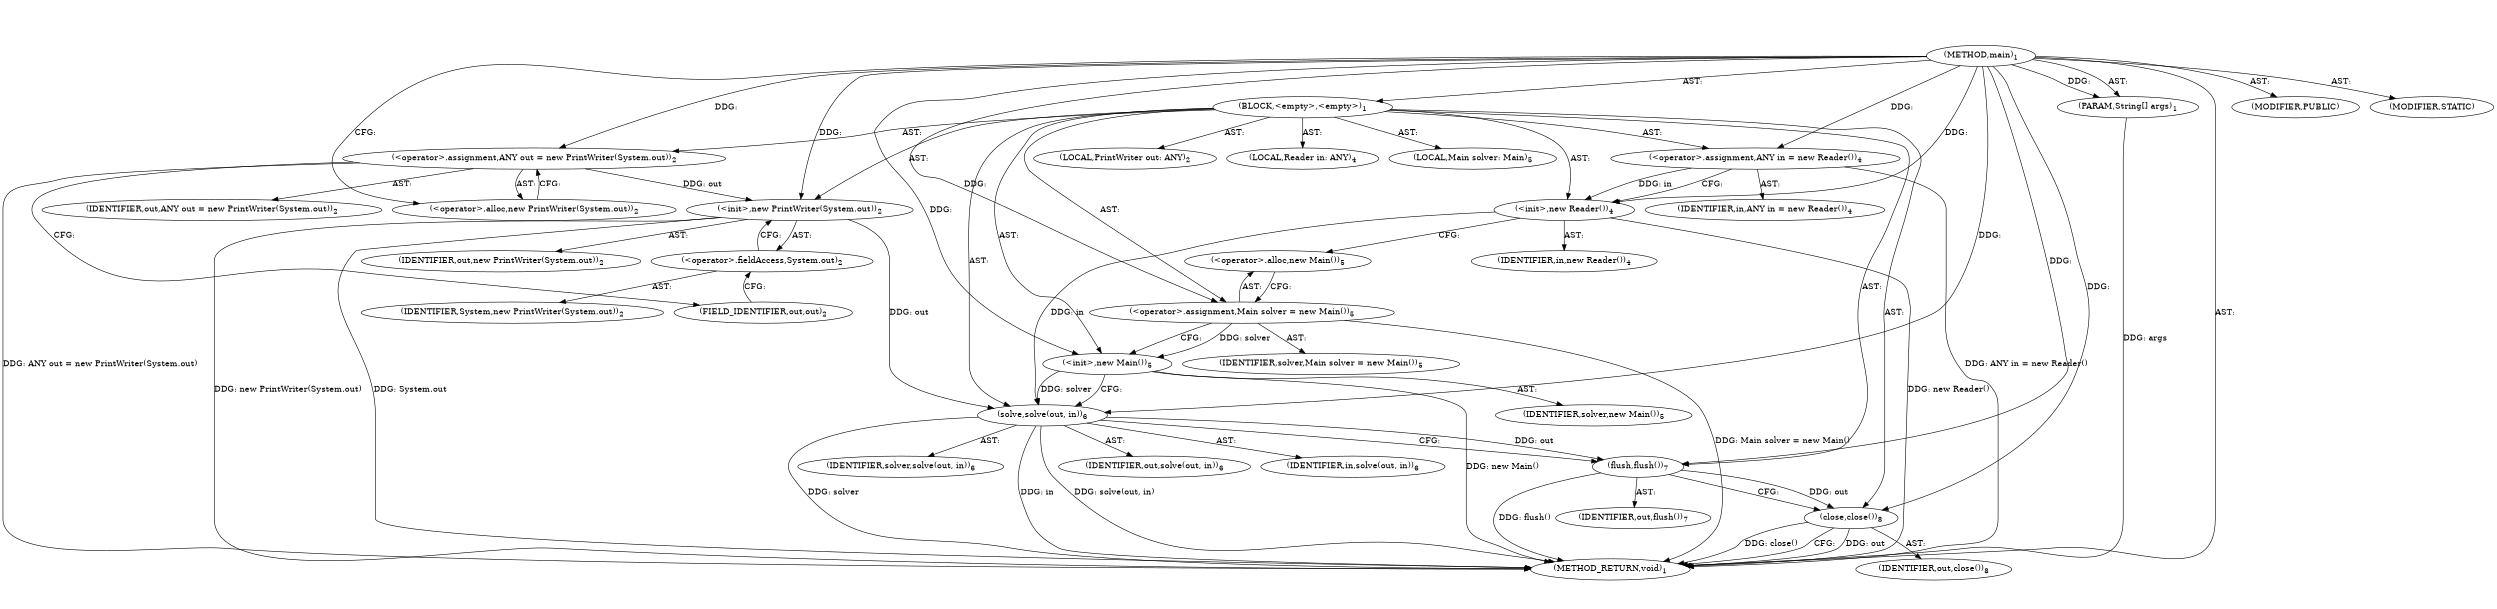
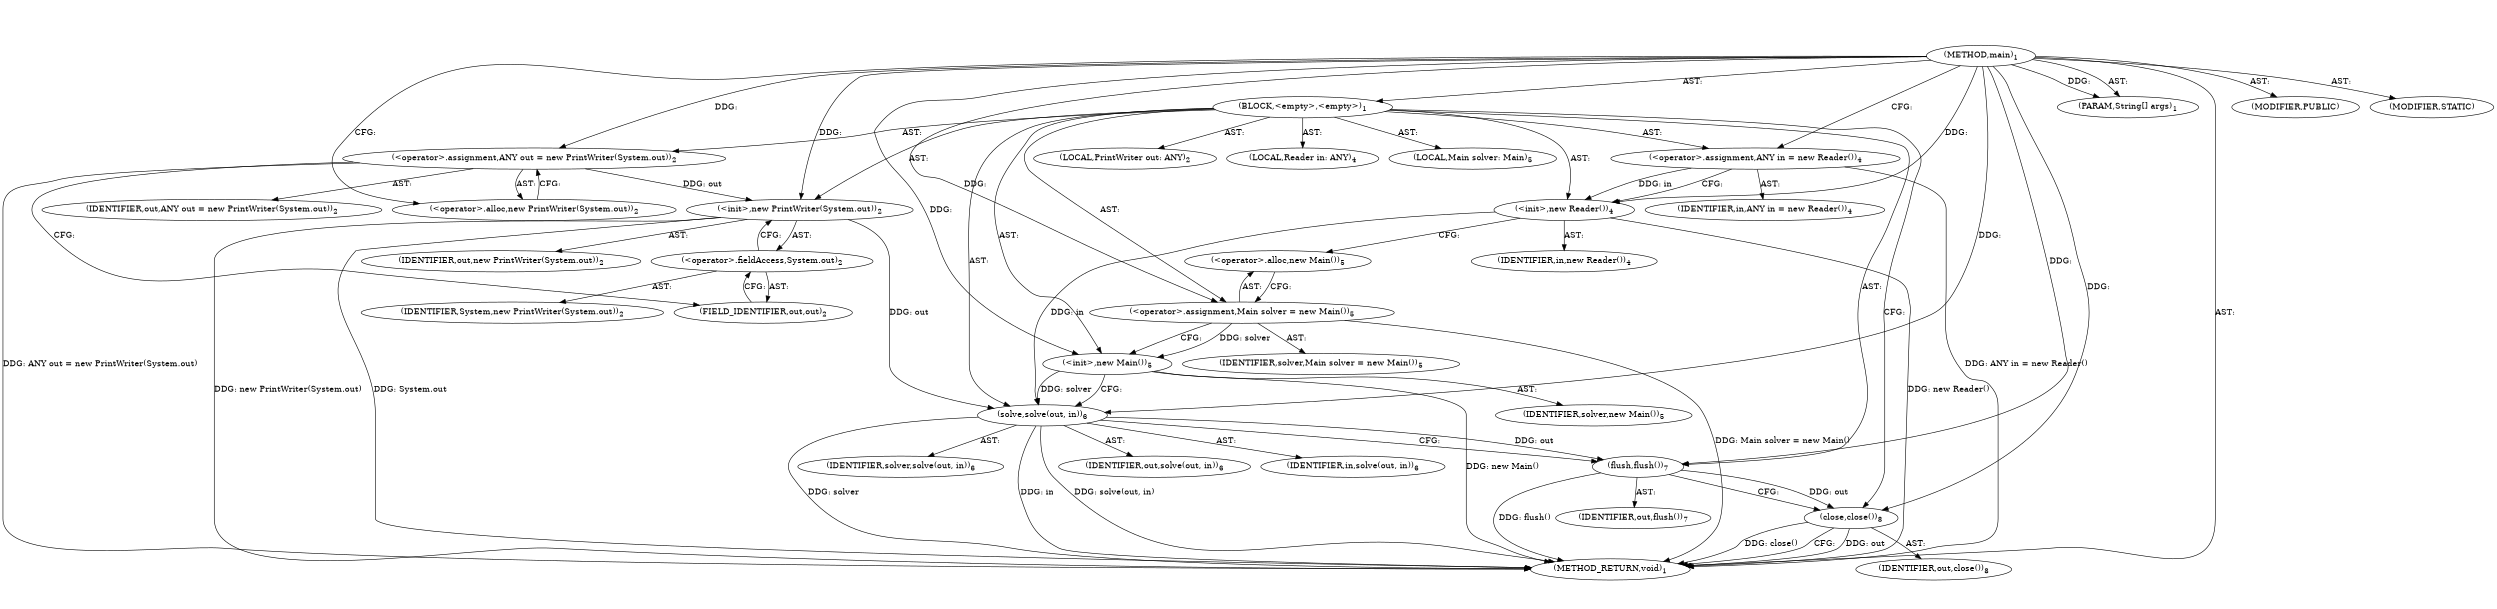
(1903, 107) -> (1903, 107)
none -> (769, 284)
(1896, 313) -> (1896, 313)
(2115, 545) -> none
